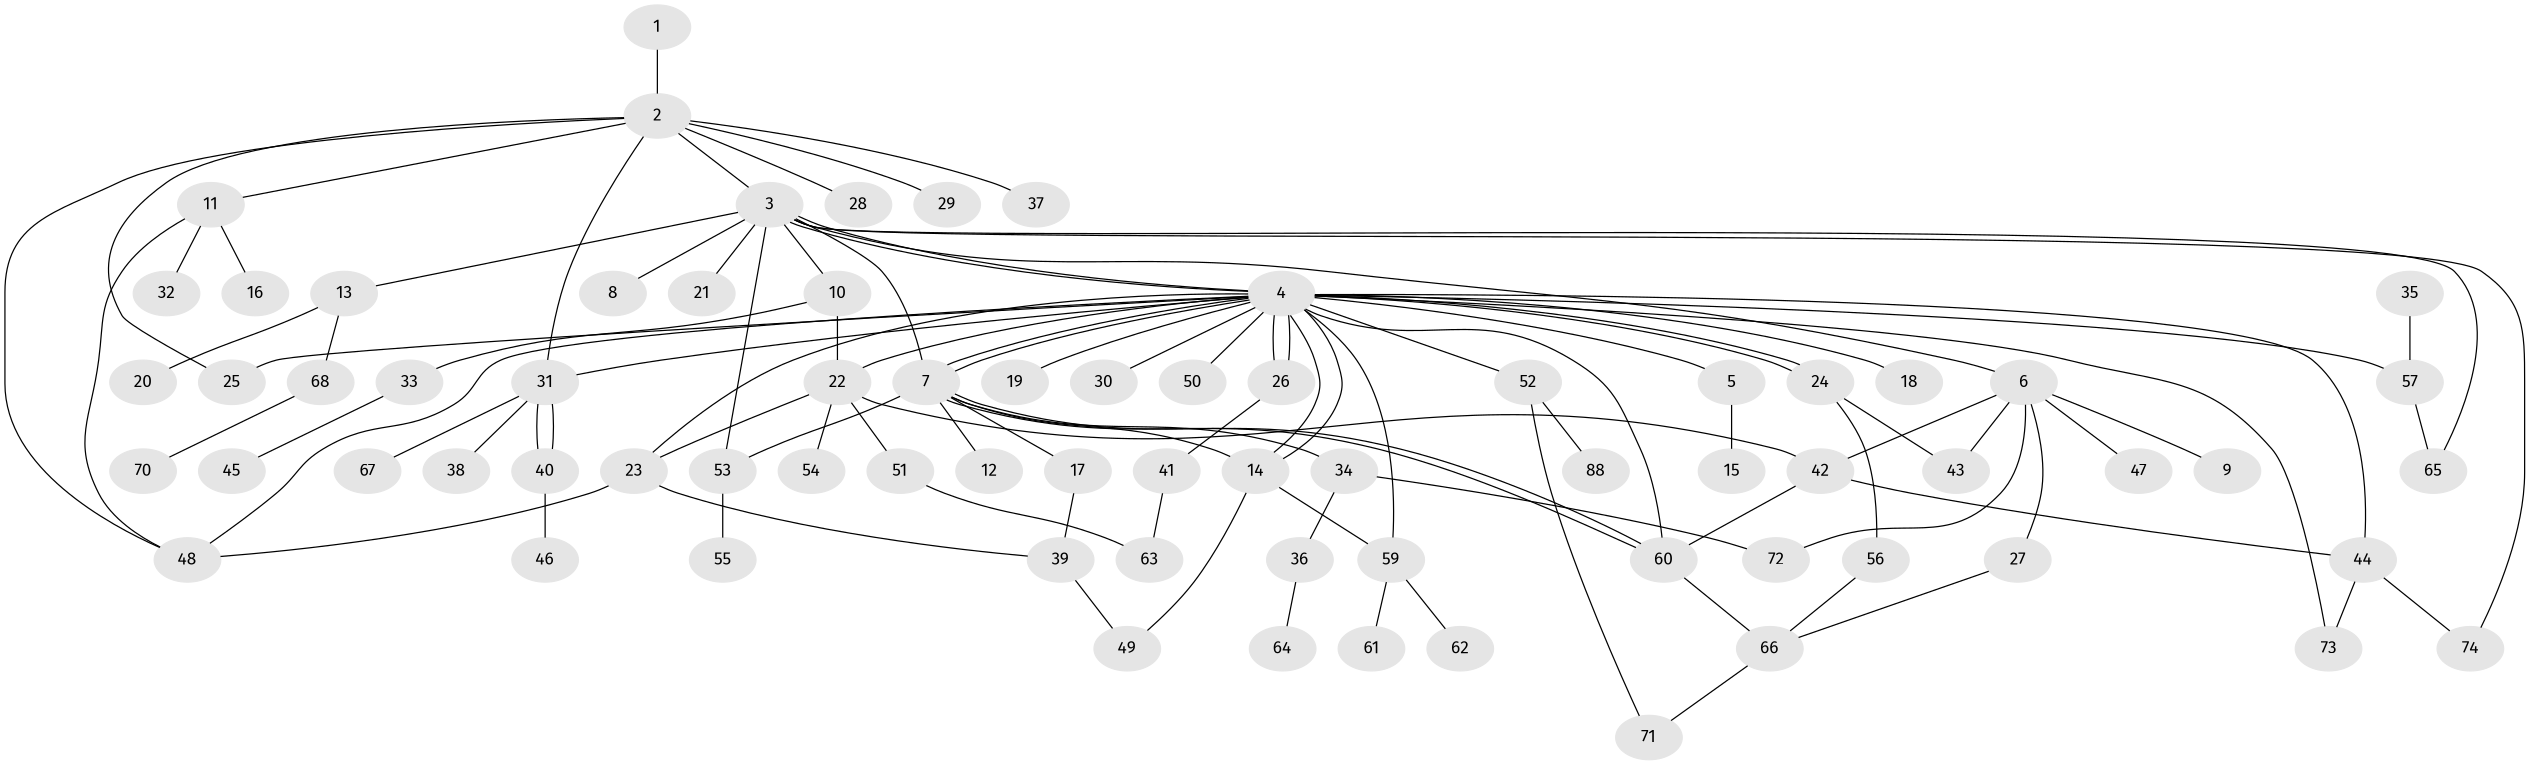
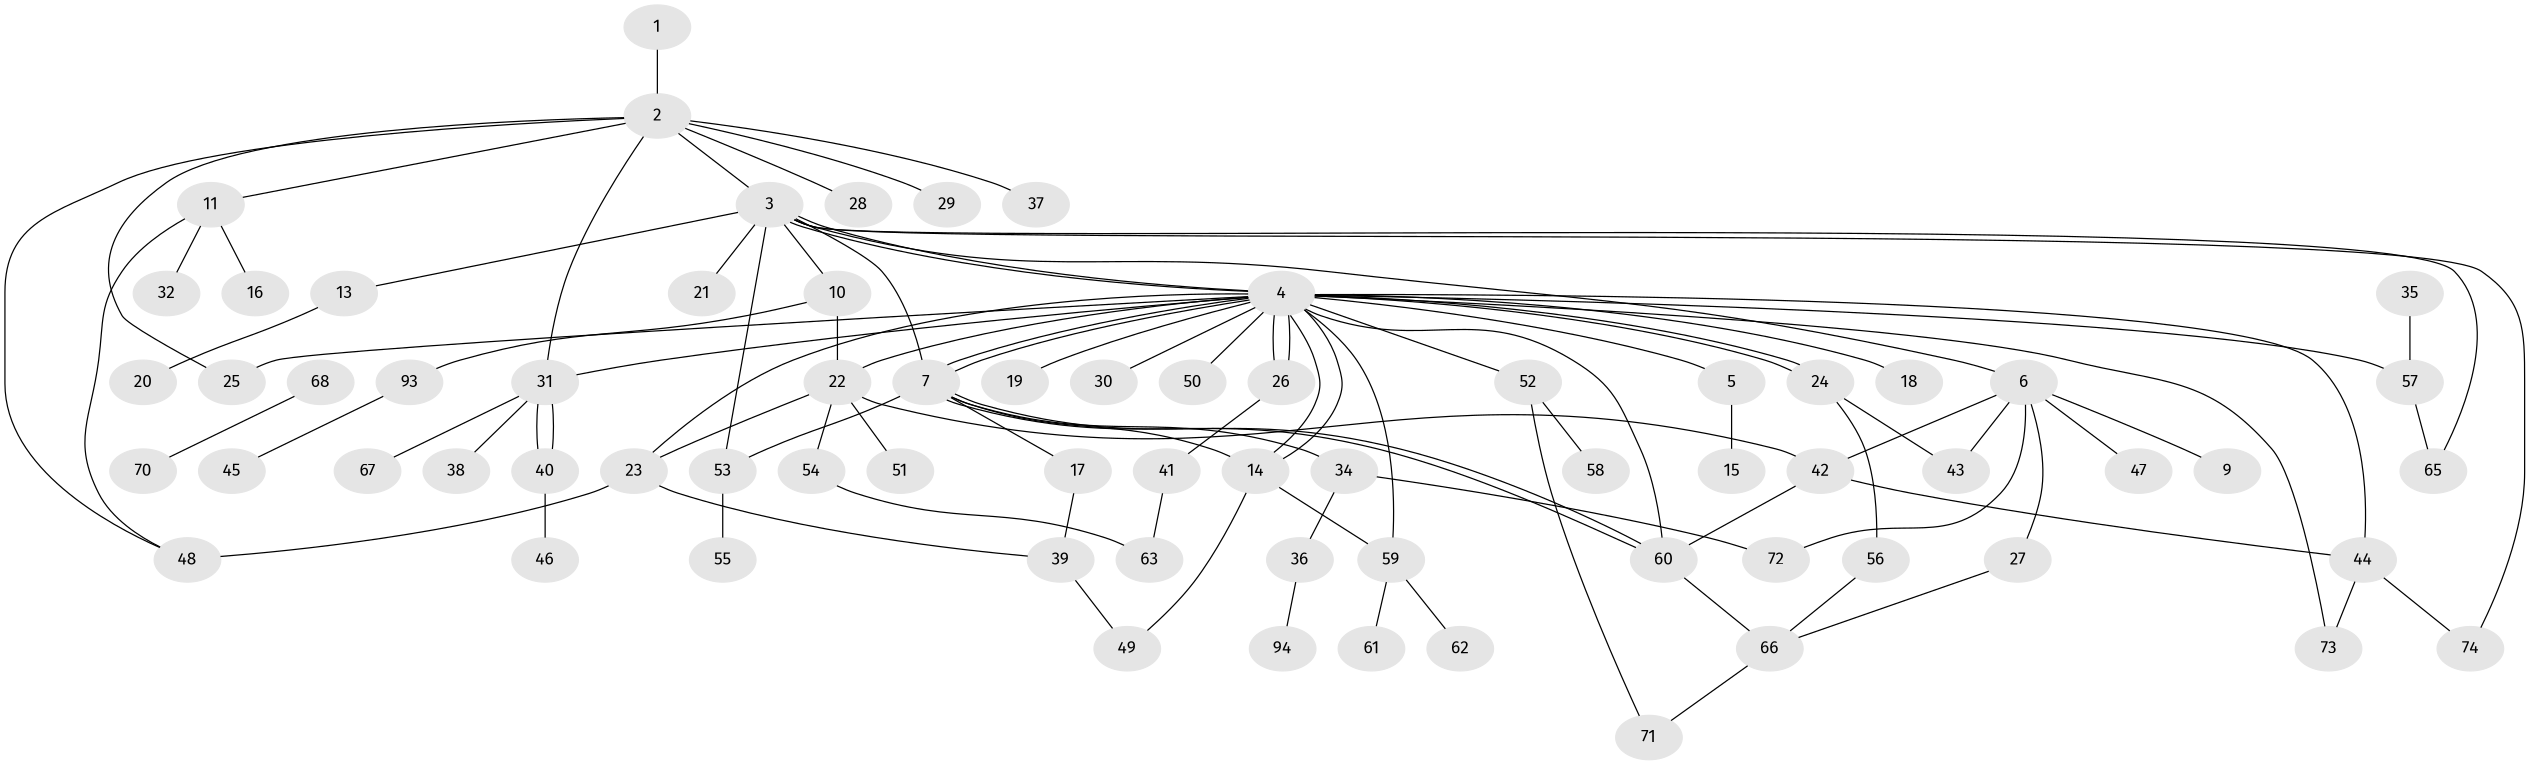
(613, 294) -> none
(332, 338) -> none
(588, 343) -> none
(409, 382) -> (409, 382)
(989, 471) -> none
(1596, 471) -> (1596, 471)
(1025, 516) -> (980, 516)
(1283, 649) -> (1283, 649)
